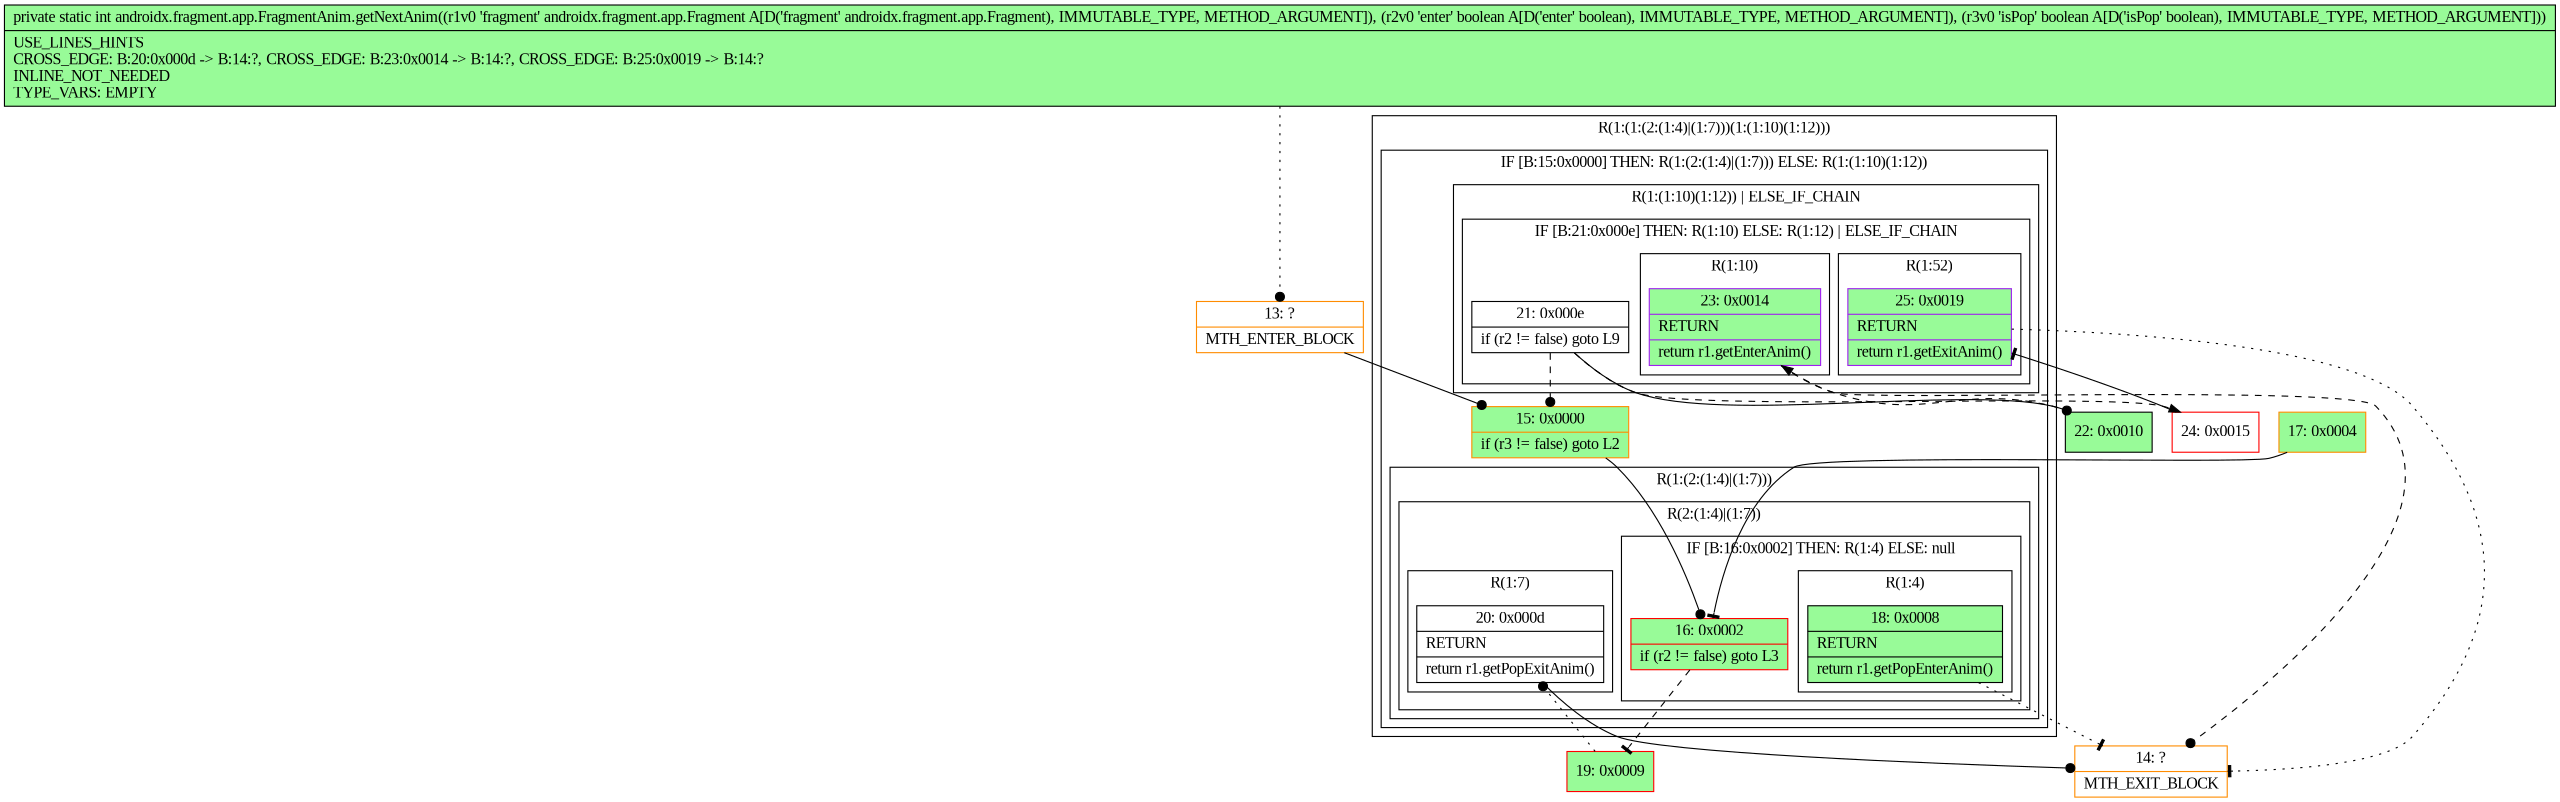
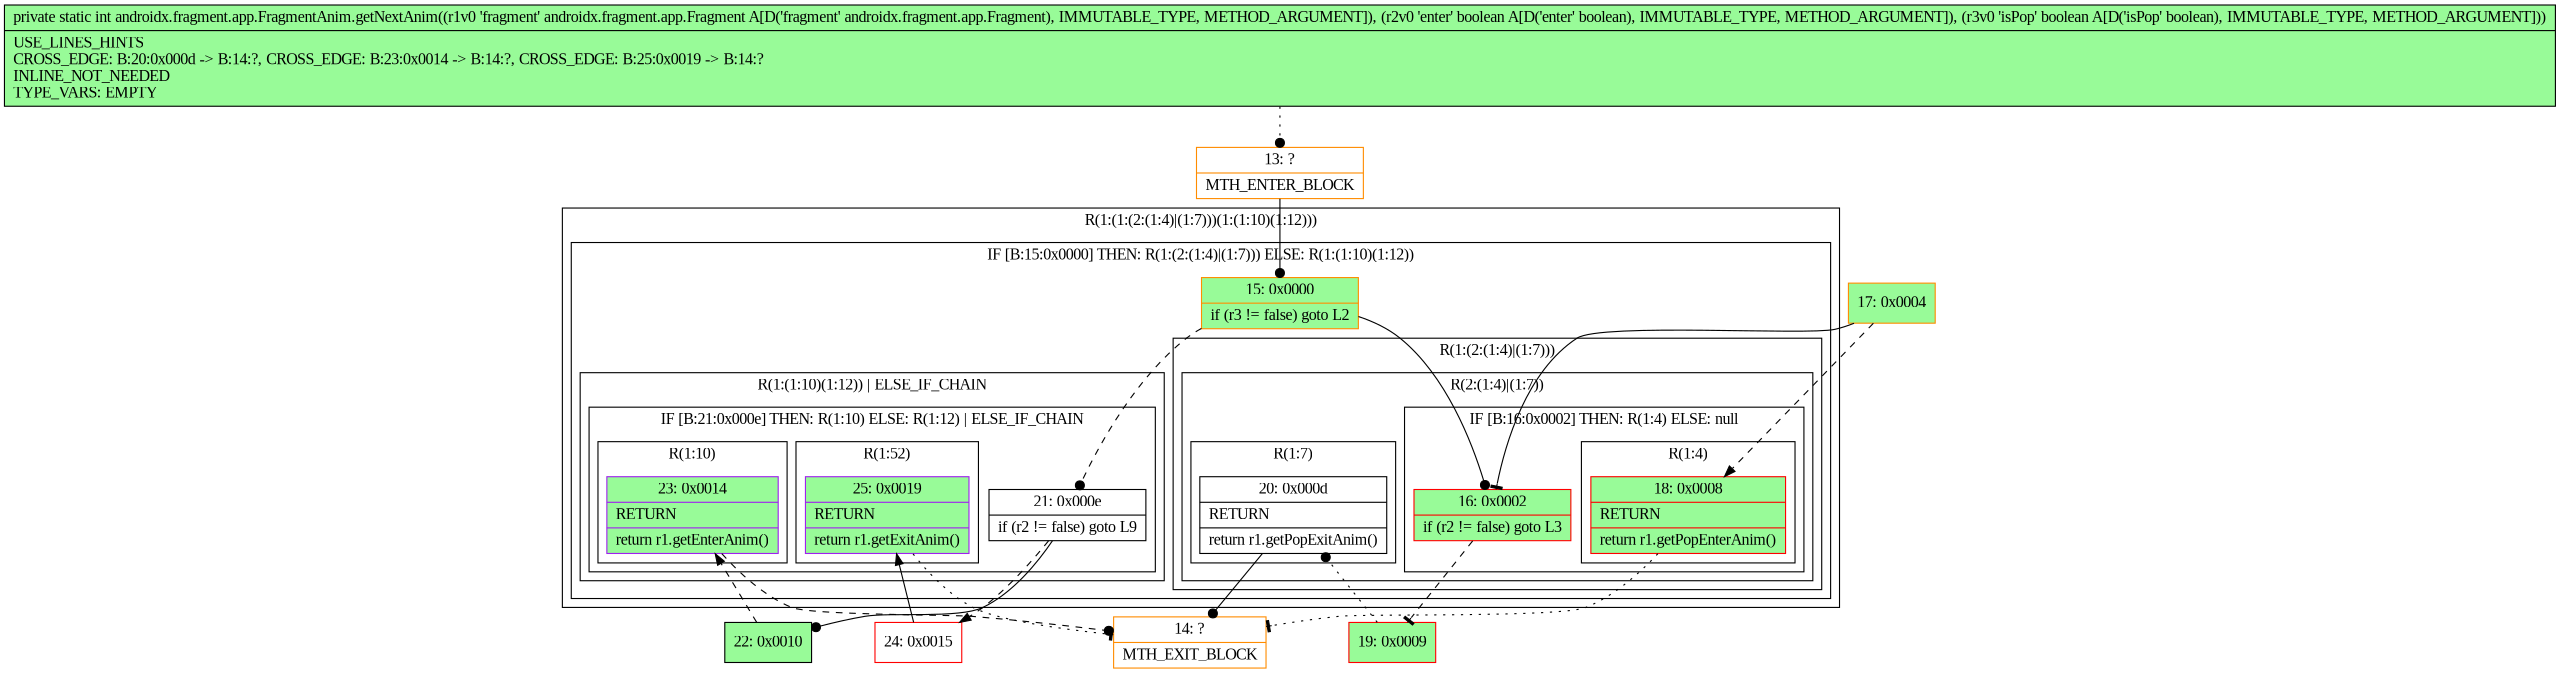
(1550, 375) -> (1132, 397)
(2097, 382) -> (906, 591)
none -> (1803, 396)
(1905, 644) -> (1688, 515)
